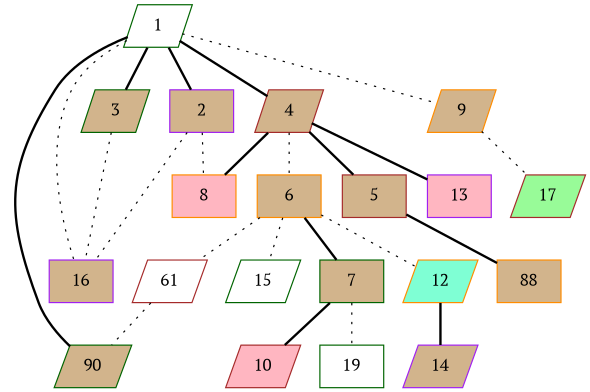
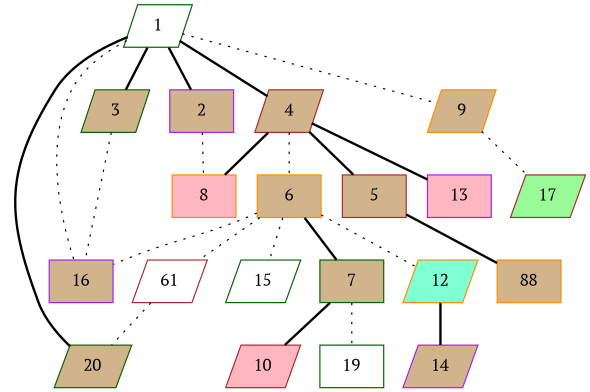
(141, 196) -> (185, 239)
(93, 366) -> (93, 366)
